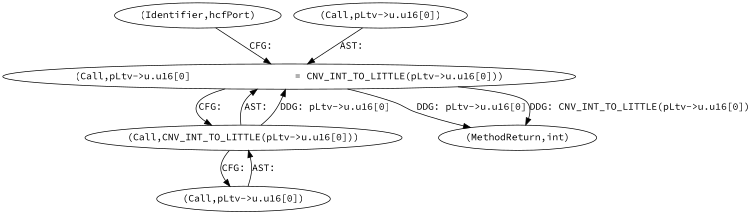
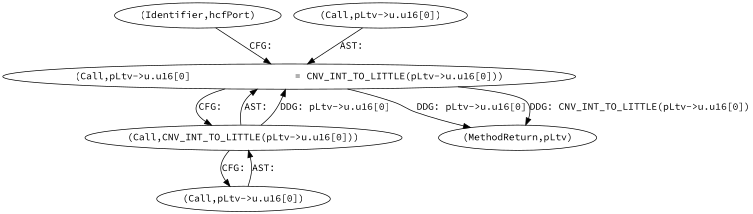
(518, 138) -> (518, 138)
